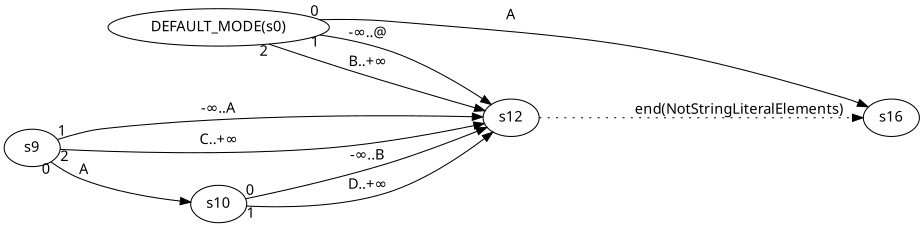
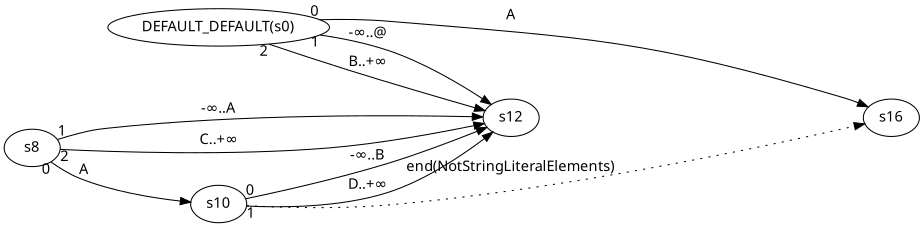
(219, 27) -> (219, 27)
(696, 118) -> (553, 184)
(32, 148) -> (32, 148)
